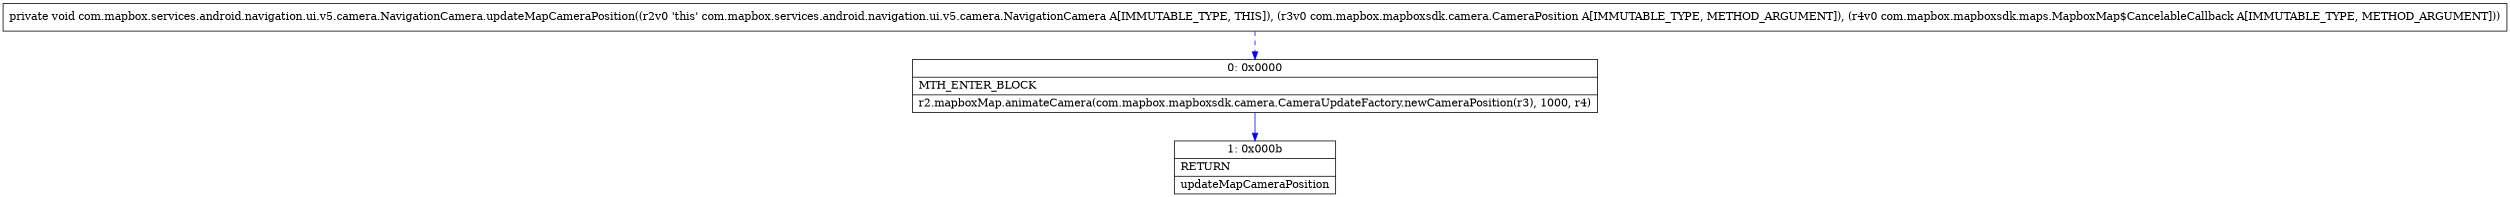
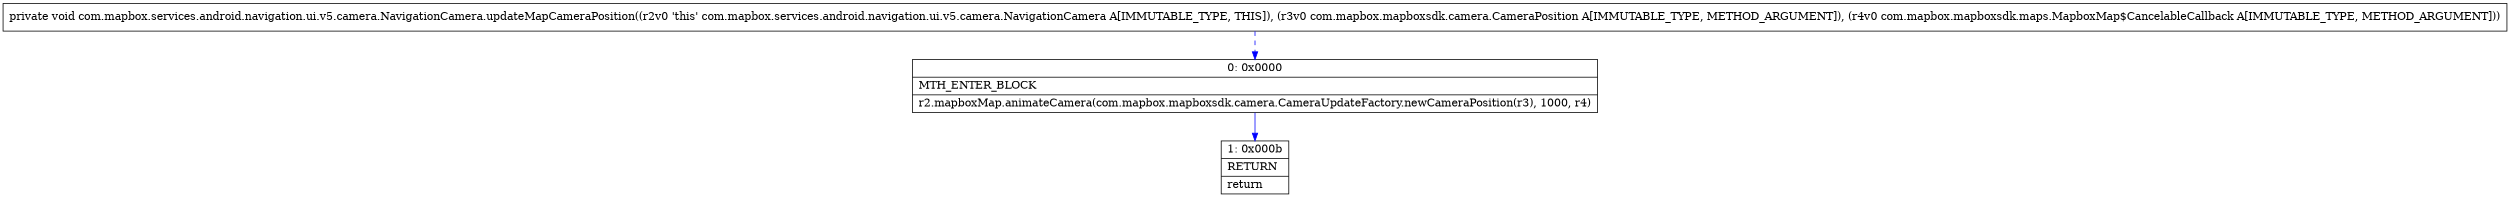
(1255, 185) -> (1245, 185)
